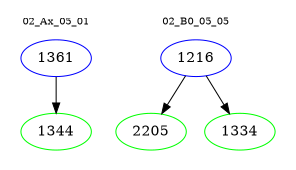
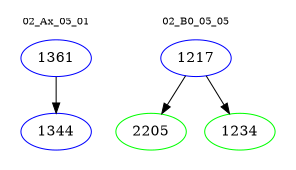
(196, 58) -> (196, 58)
(56, 132) -> (56, 132)
(240, 132) -> (240, 132)
